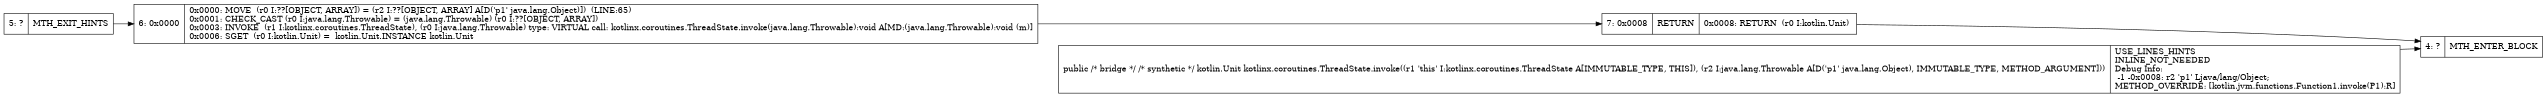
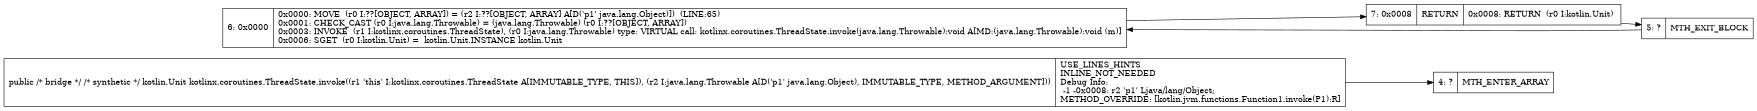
(71, 24) -> (1709, 28)
(2136, 30) -> (1628, 24)
(2494, 47) -> (1506, 82)
